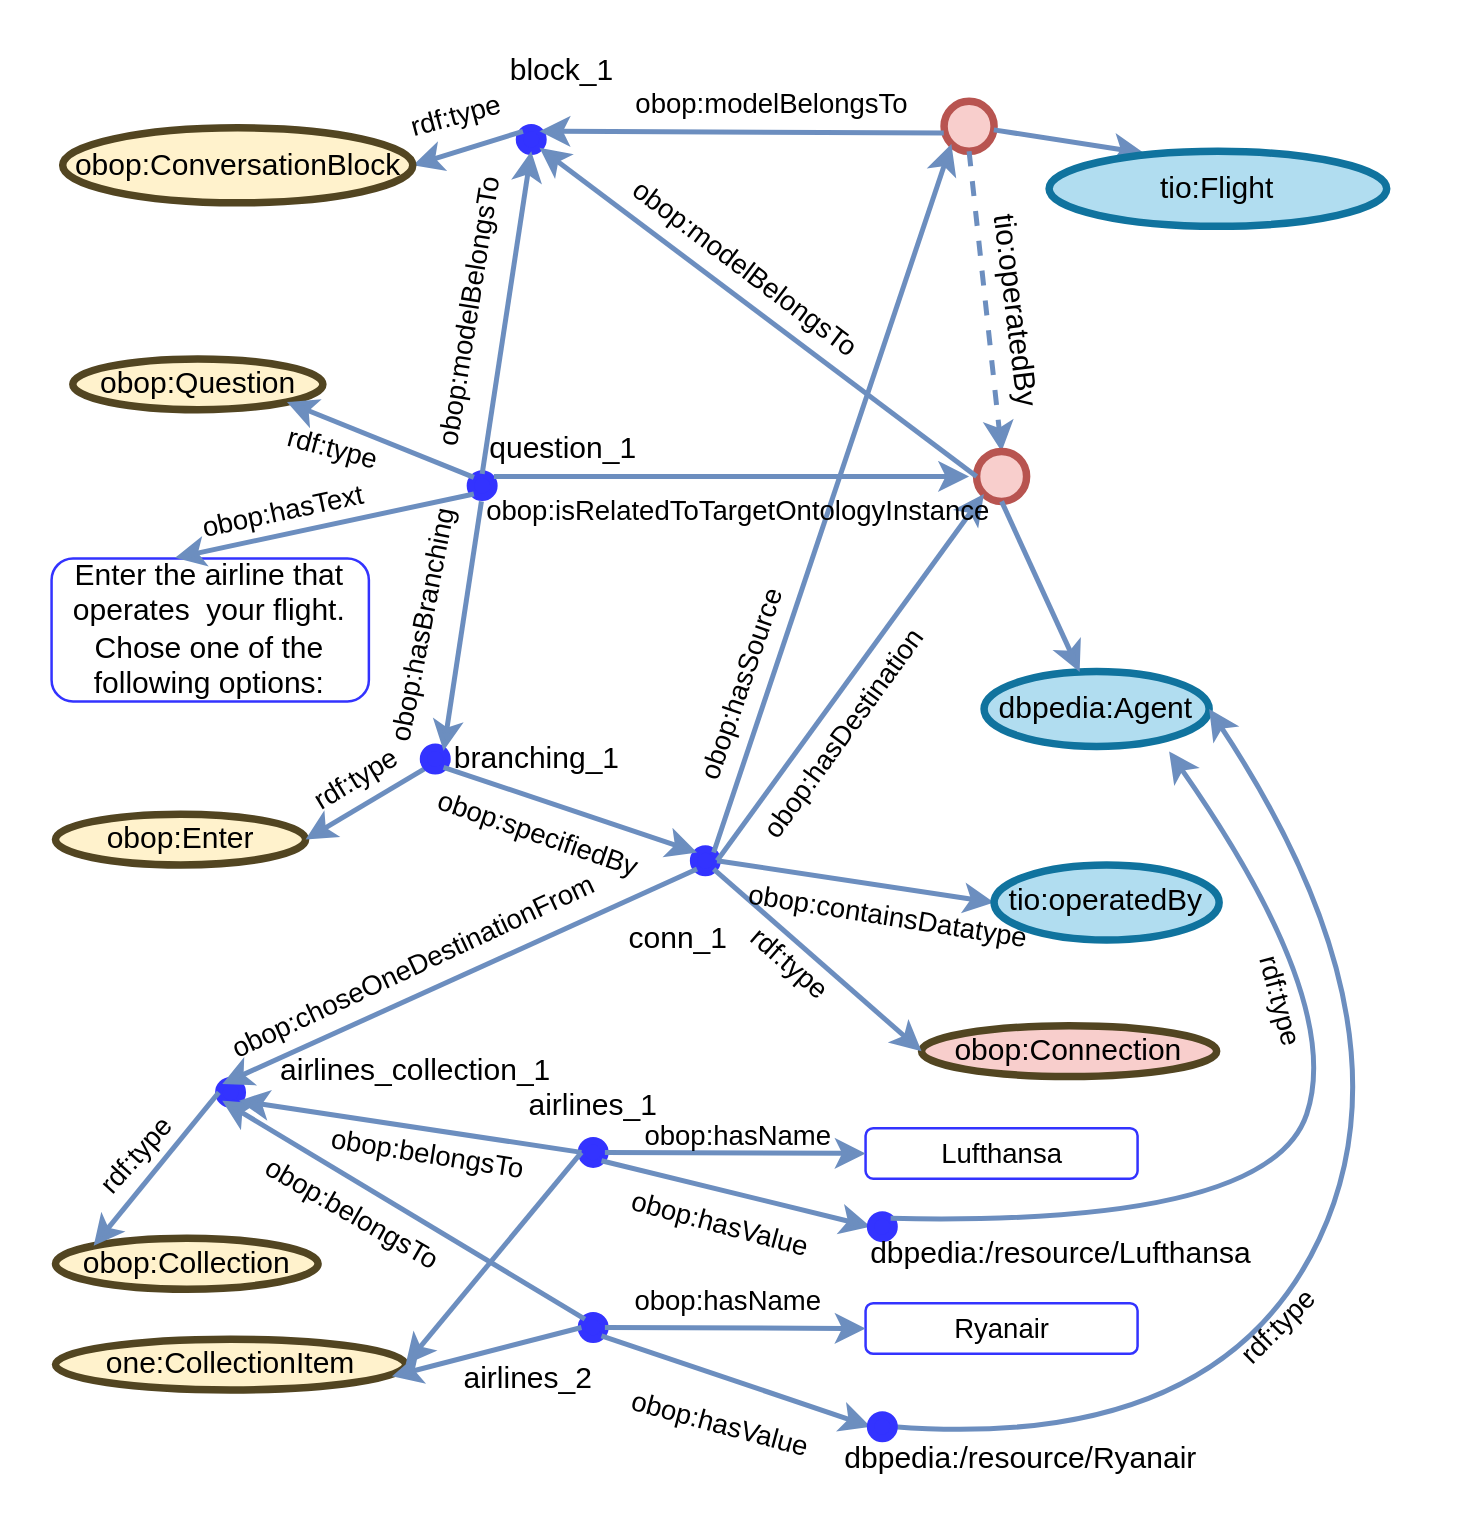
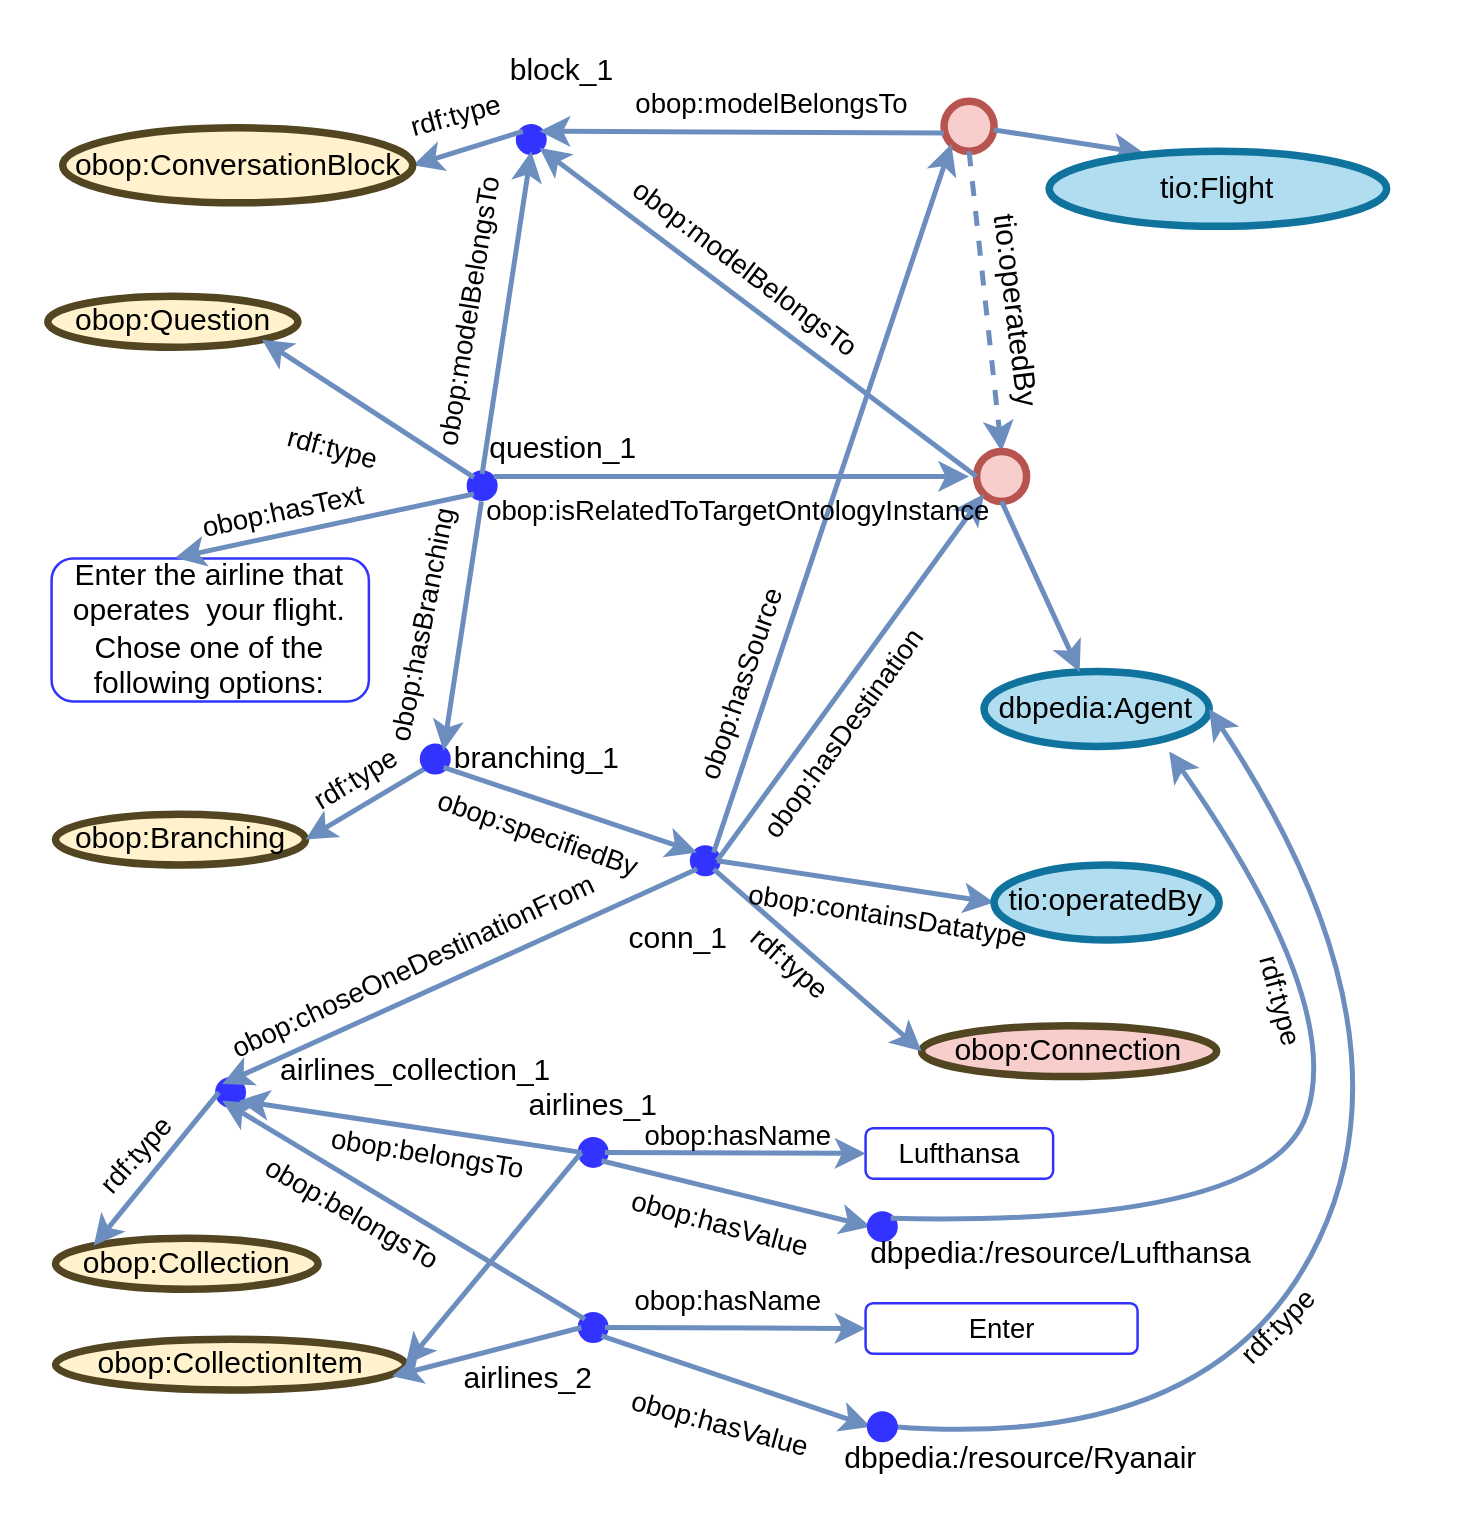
(198, 384) -> (173, 322)
(181, 839) -> (181, 839)
(1001, 1153) -> (959, 1153)
(1003, 1329) -> (1003, 1329)
(231, 1364) -> (231, 1364)
